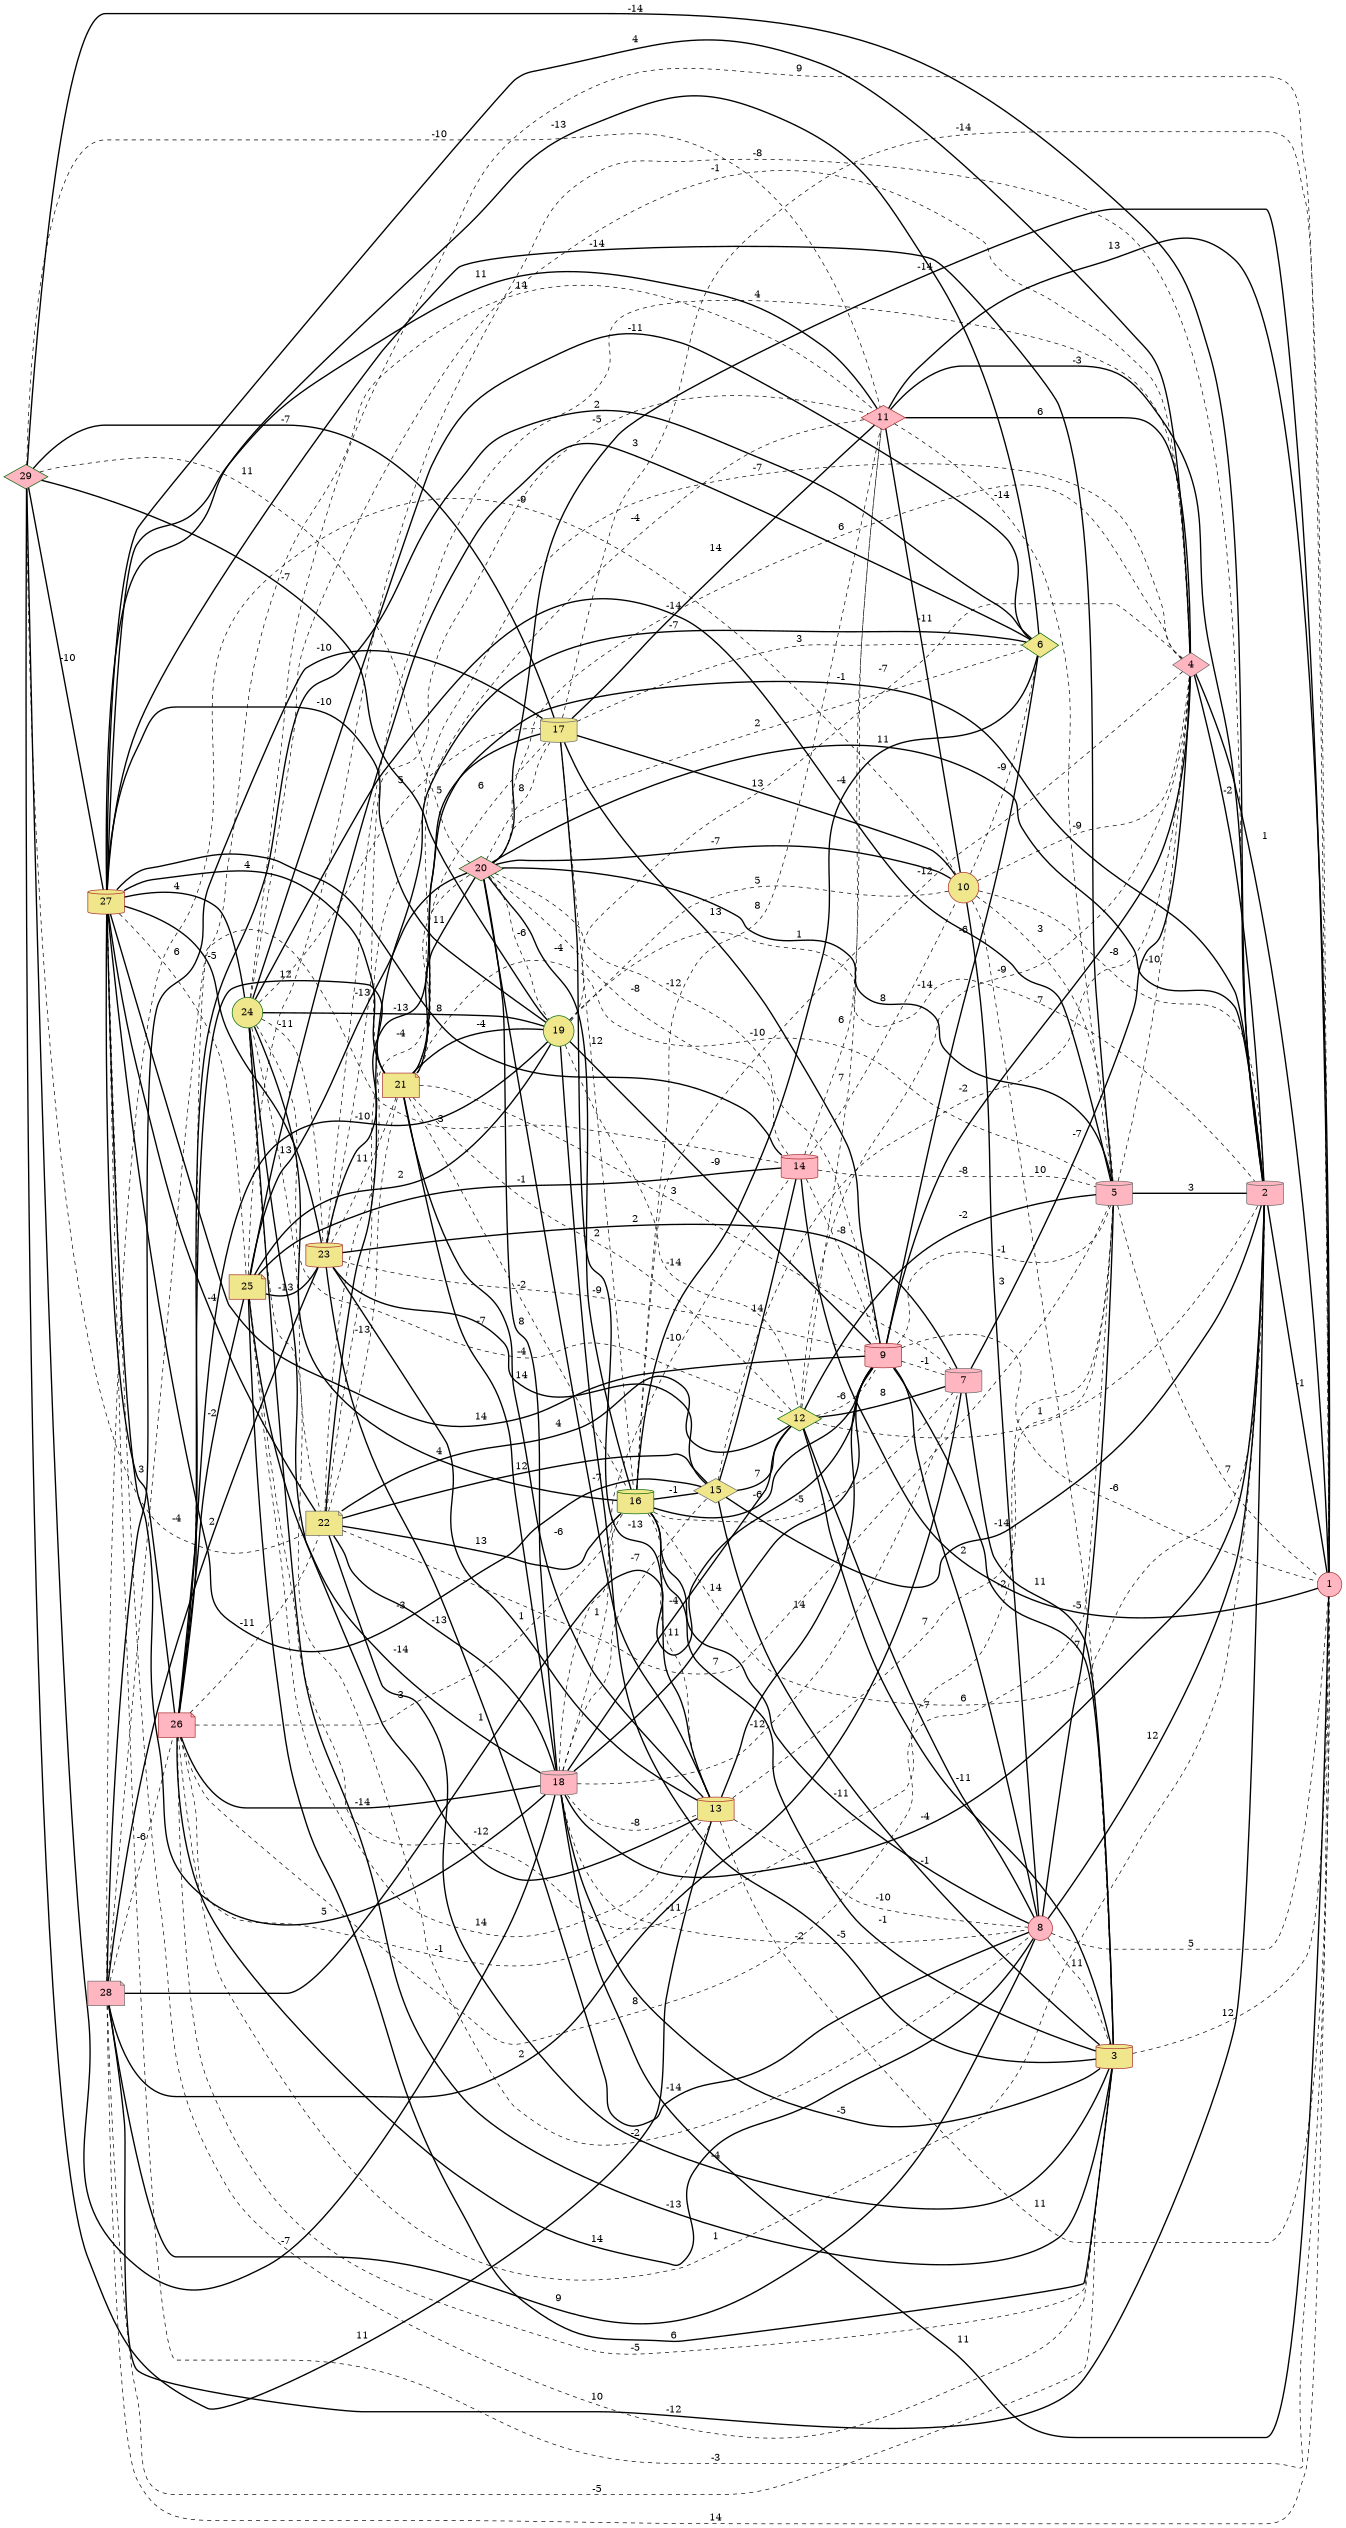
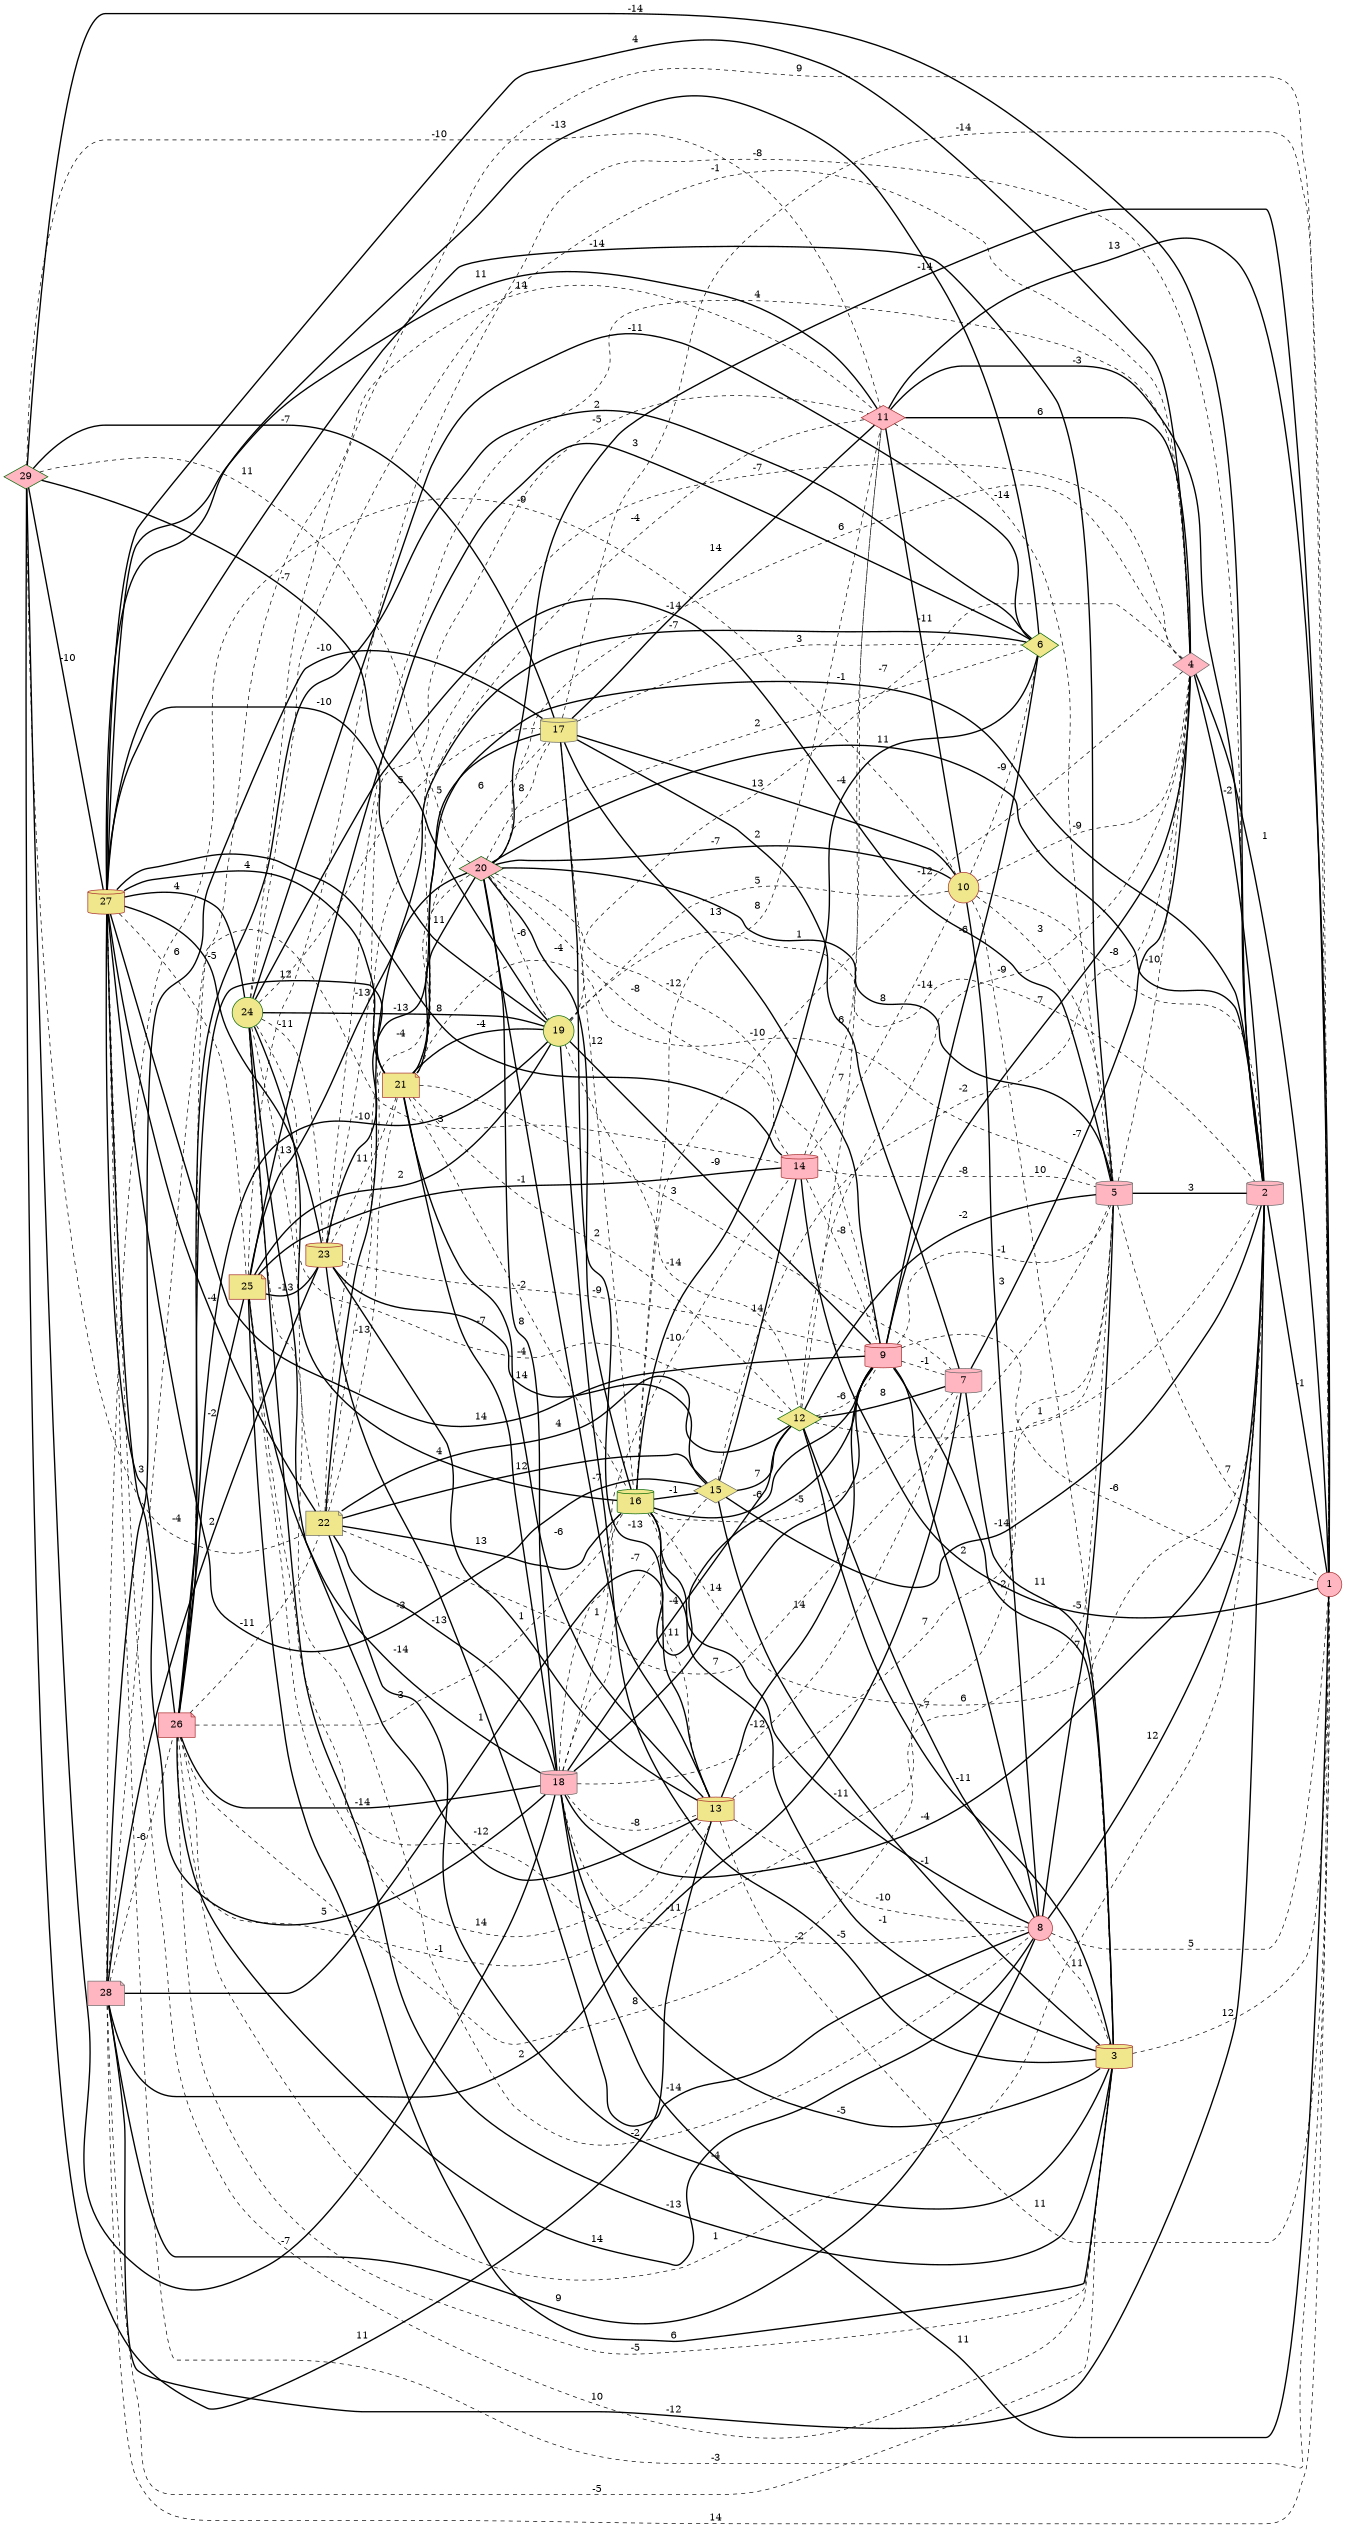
(680, 1225) -> (830, 1003)
